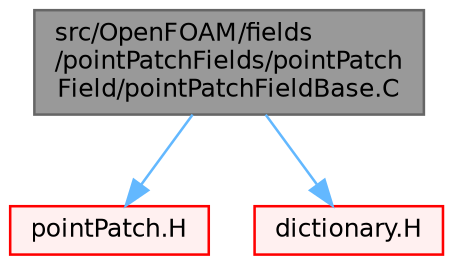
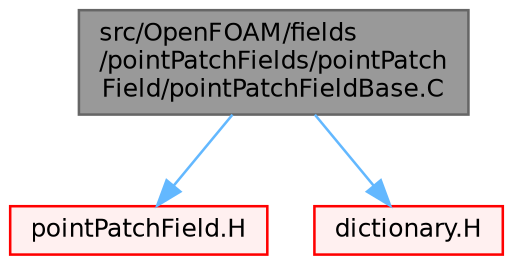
(109, 230) -> (139, 230)
